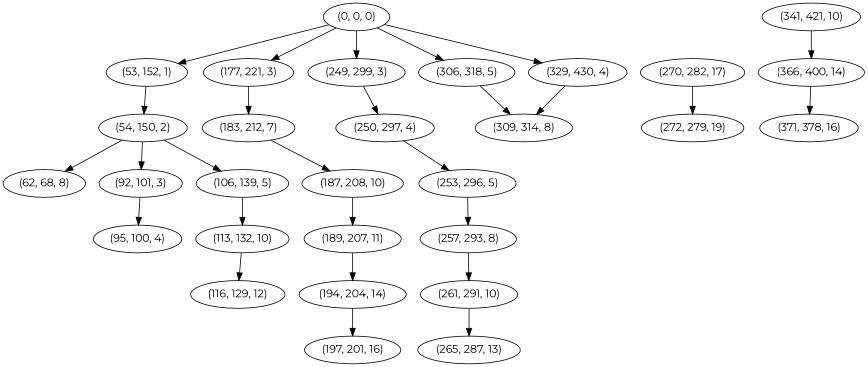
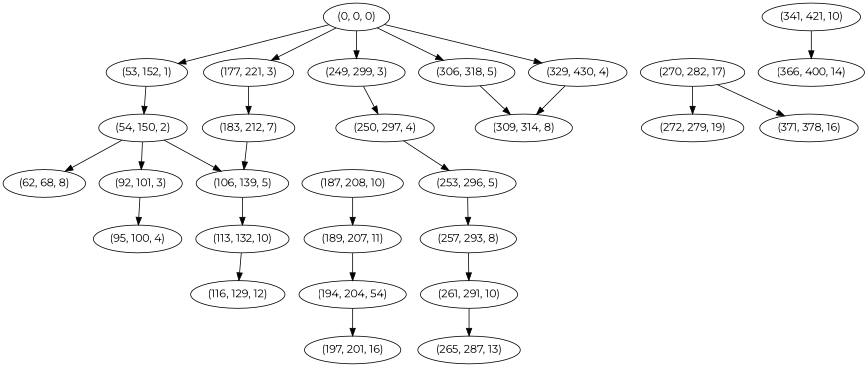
(810, 96) -> (747, 99)
(297, 154) -> (246, 152)
(353, 294) -> (353, 294)
